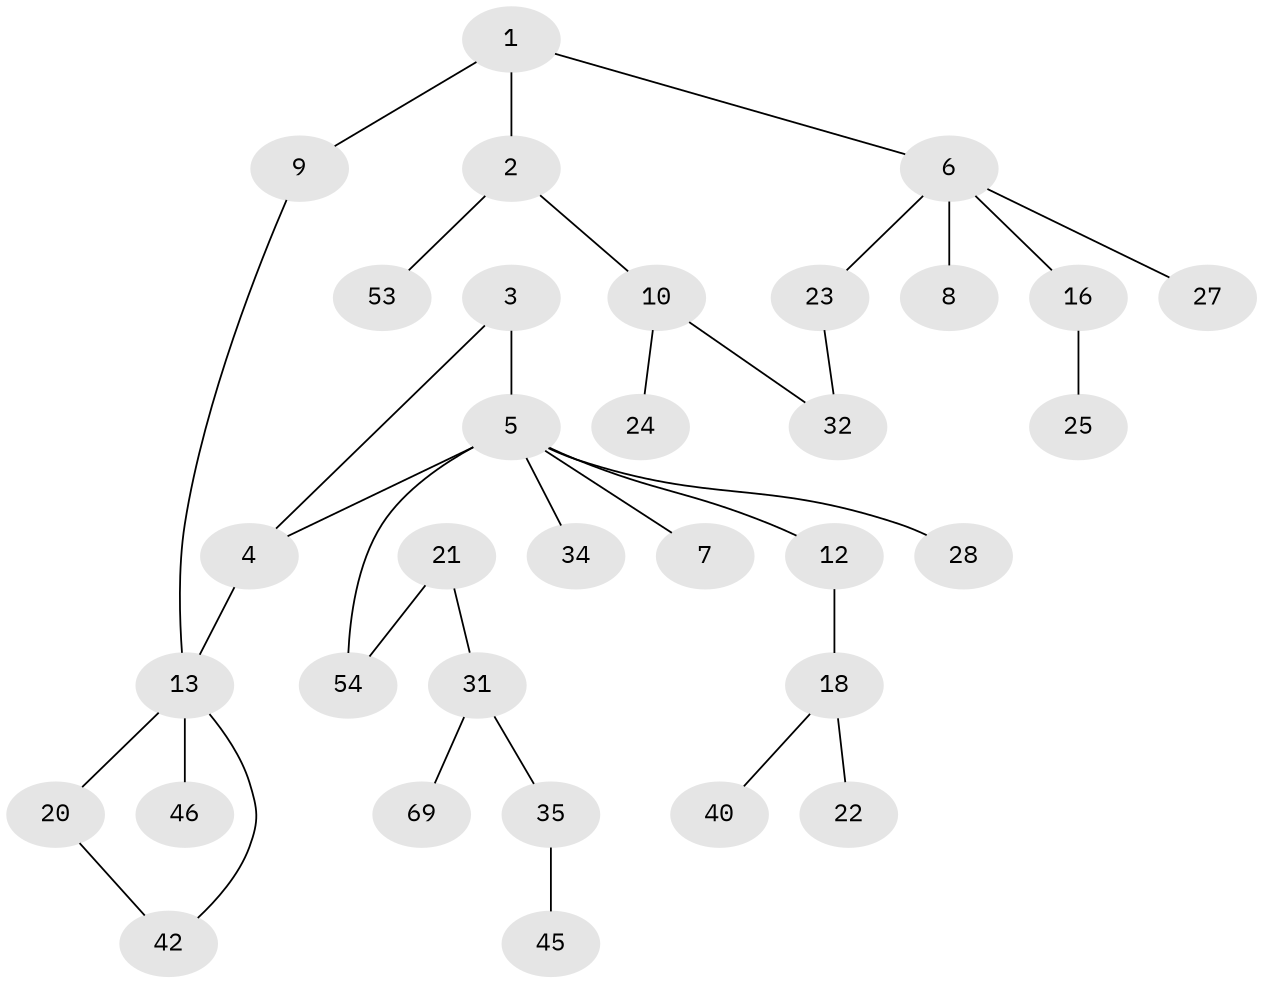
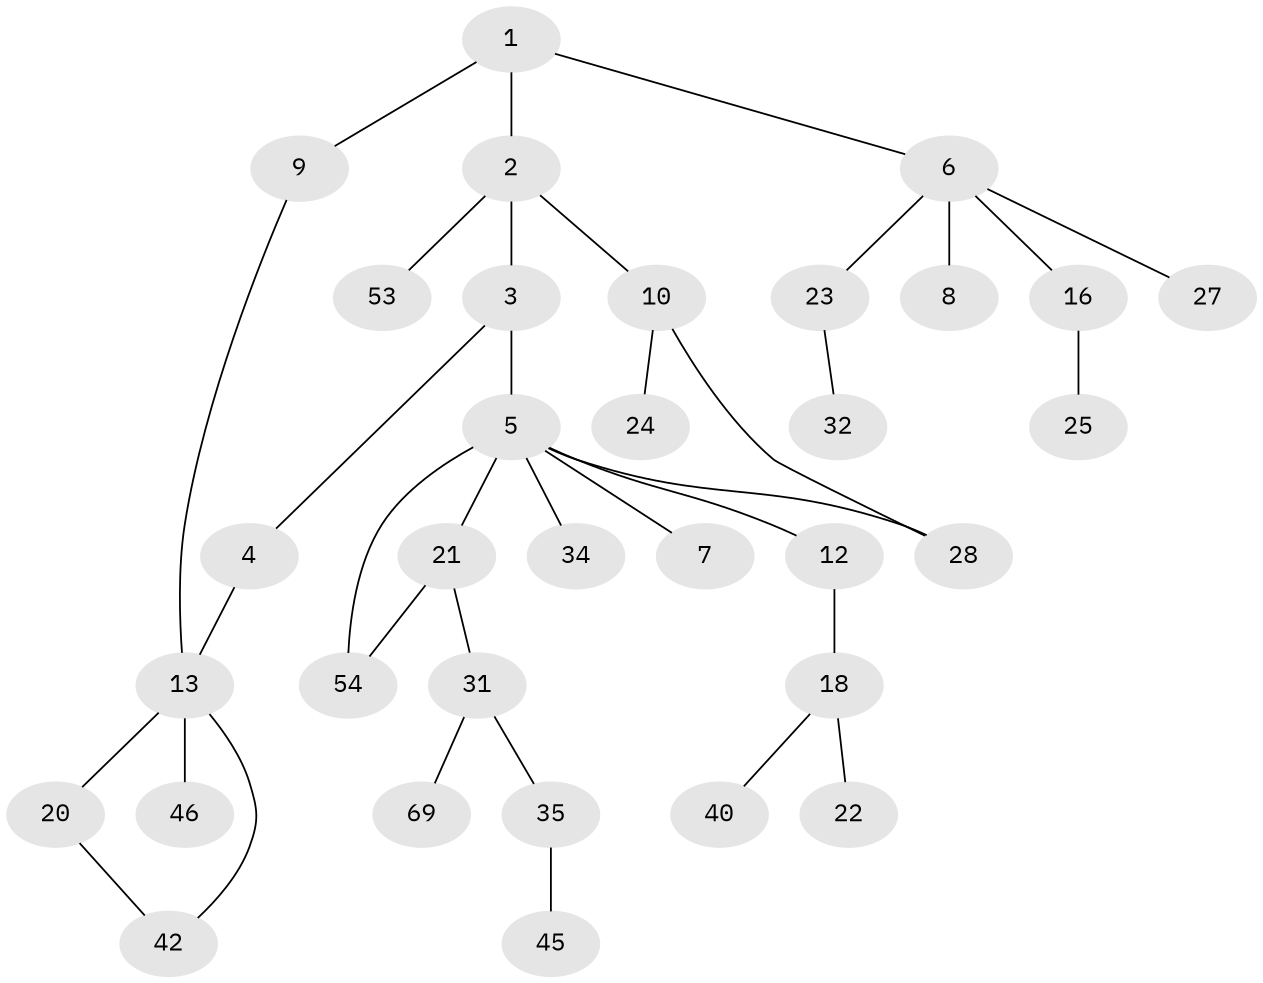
none -> (511, 233)
(747, 362) -> (775, 460)
(380, 492) -> (479, 492)
